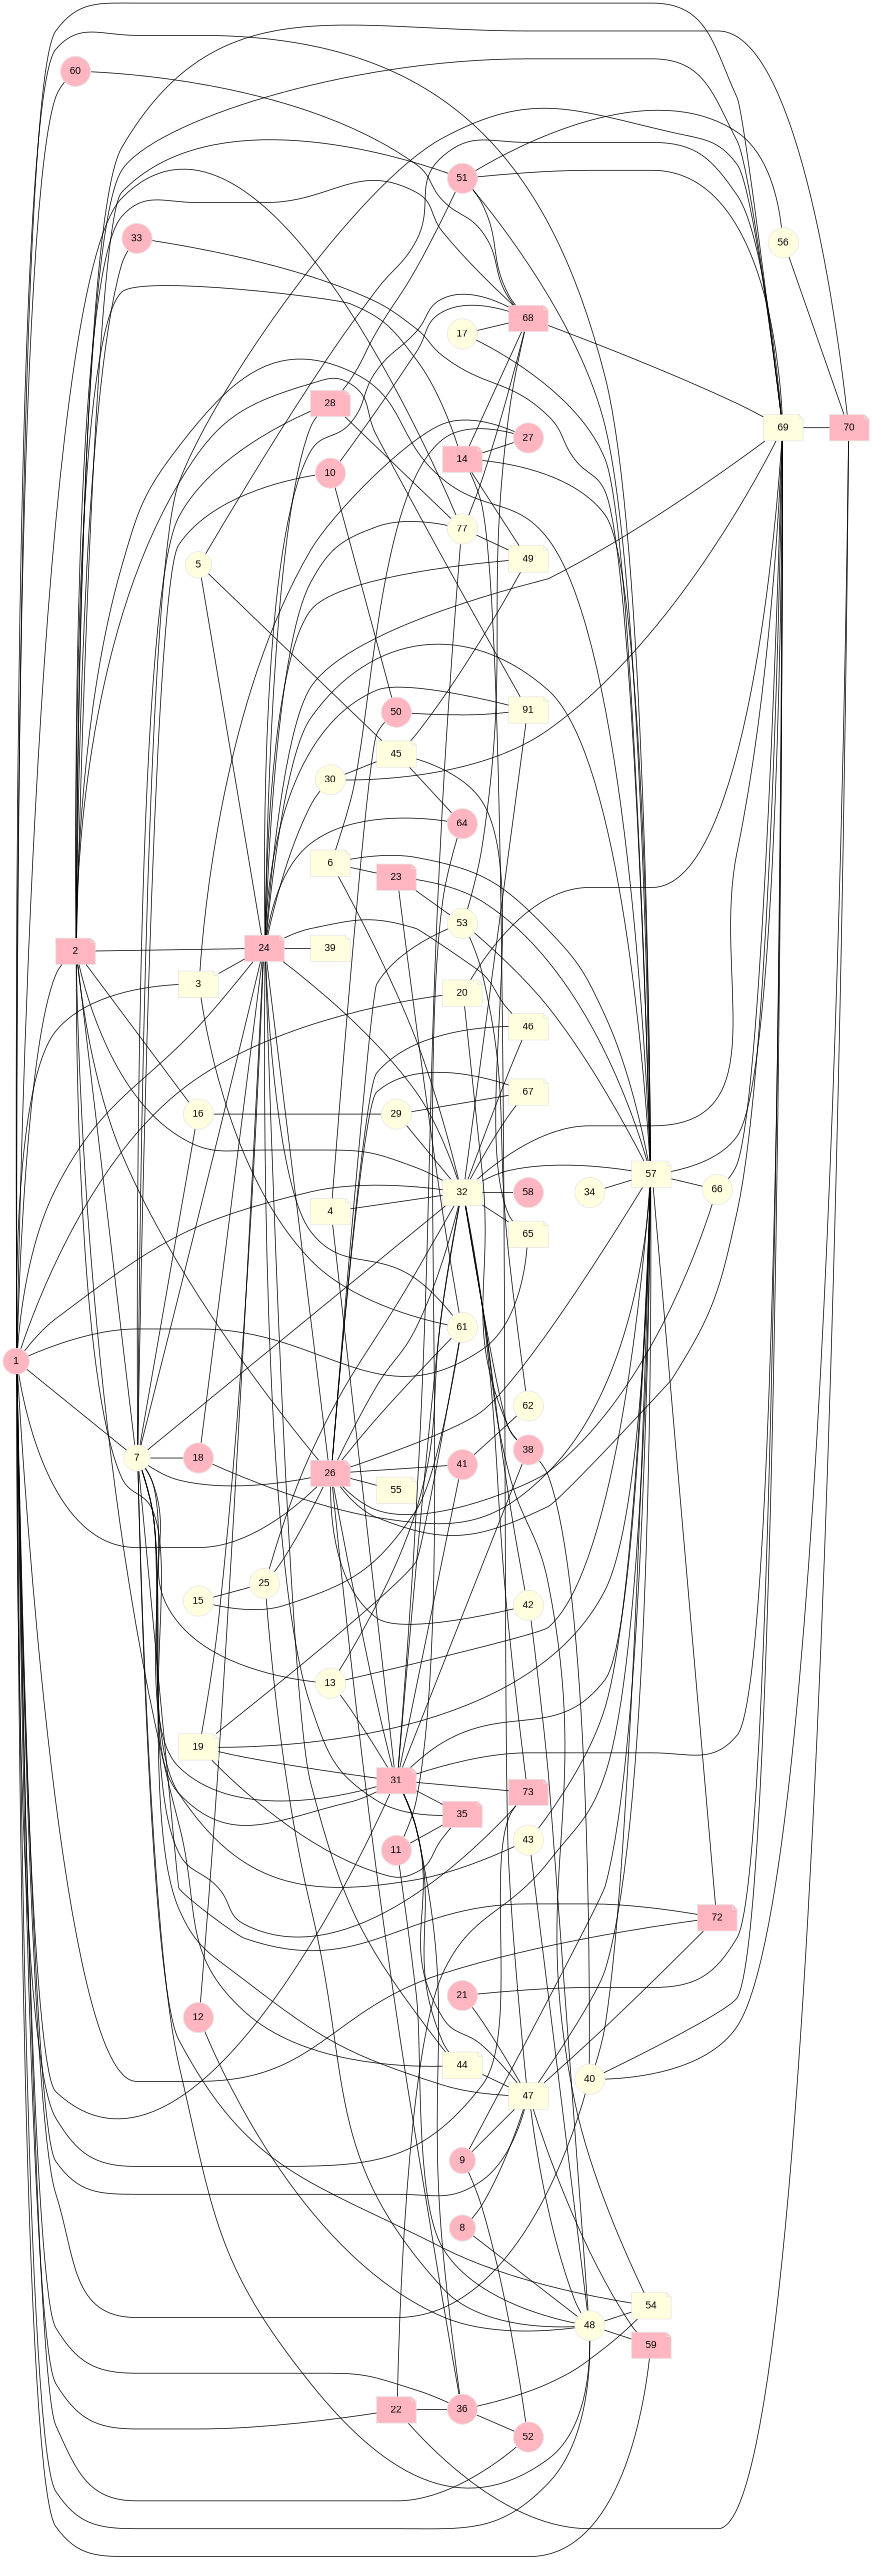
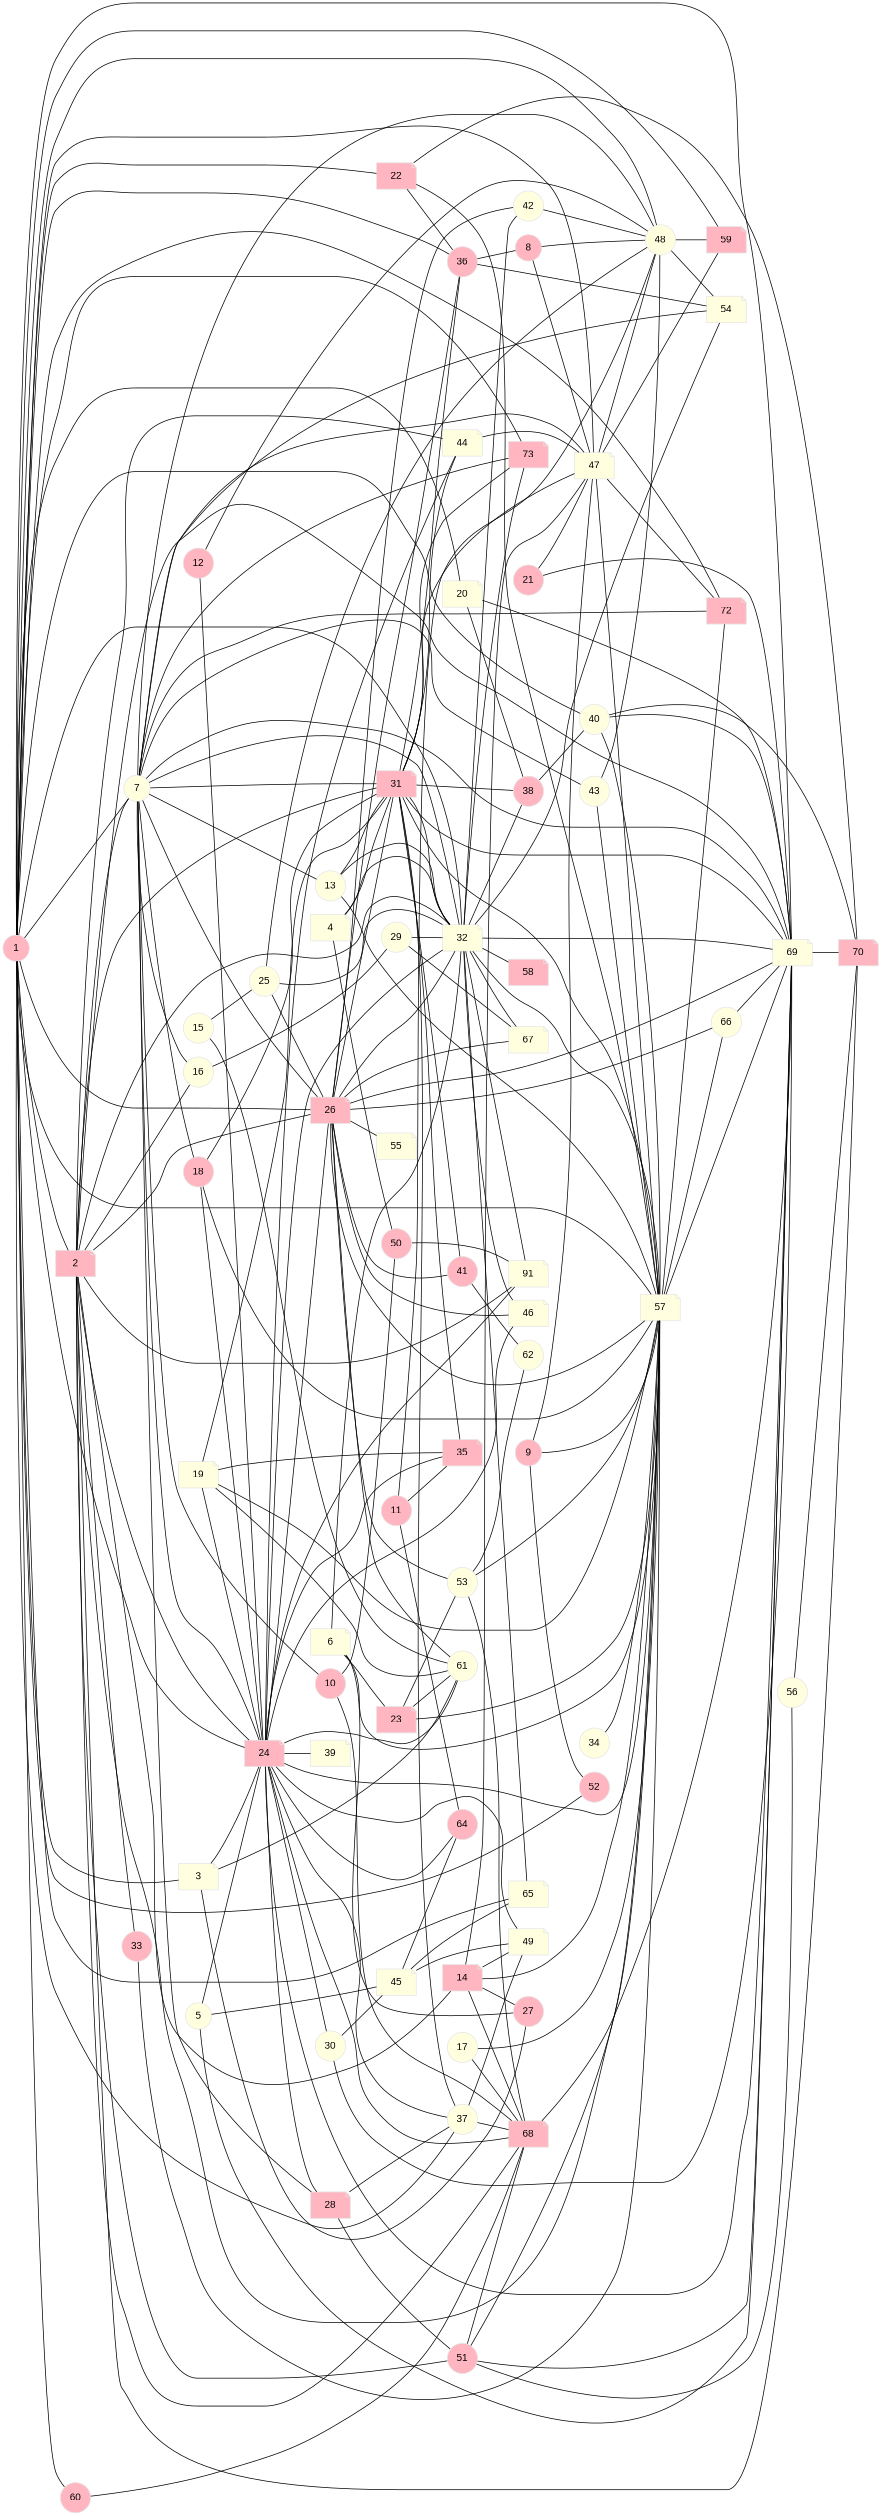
(462, 529) -> (462, 2119)
(528, 1193) -> (528, 972)
(45, 2048) -> (291, 914)
(496, 2423) -> (496, 255)
